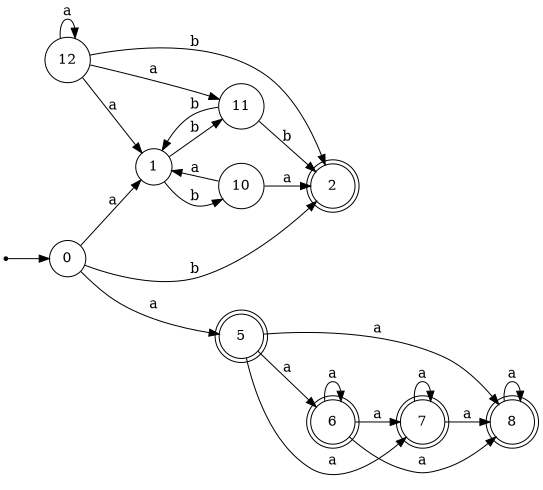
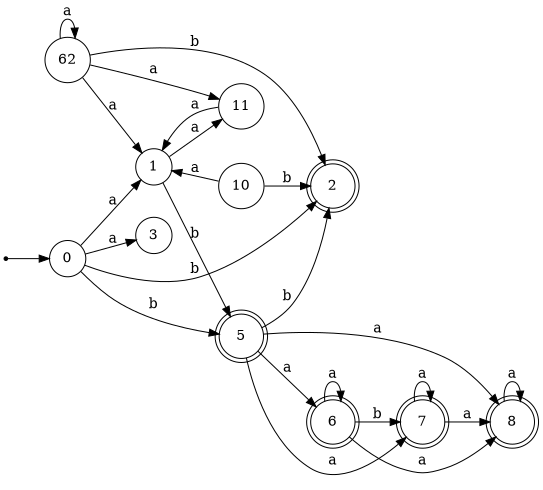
(68, 60) -> (68, 60)
(195, 105) -> (195, 105)
(195, 128) -> (195, 128)
(284, 143) -> (307, 281)
(287, 178) -> (287, 178)
(185, 202) -> (194, 245)
none -> (154, 235)
(154, 305) -> (154, 305)
(378, 414) -> (378, 414)
